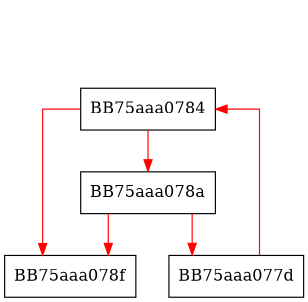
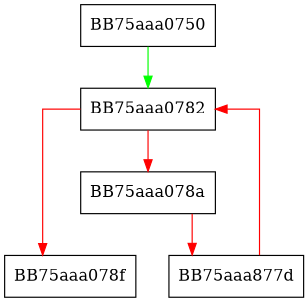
none -> (148, 26)
(148, 109) -> (148, 109)
(108, 229) -> none
(236, 276) -> (236, 276)
